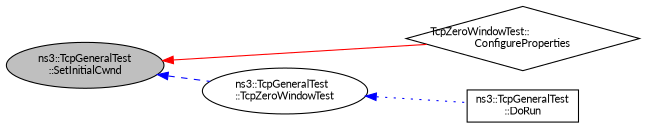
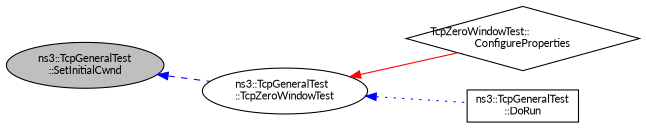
(300, 52) -> (409, 64)
